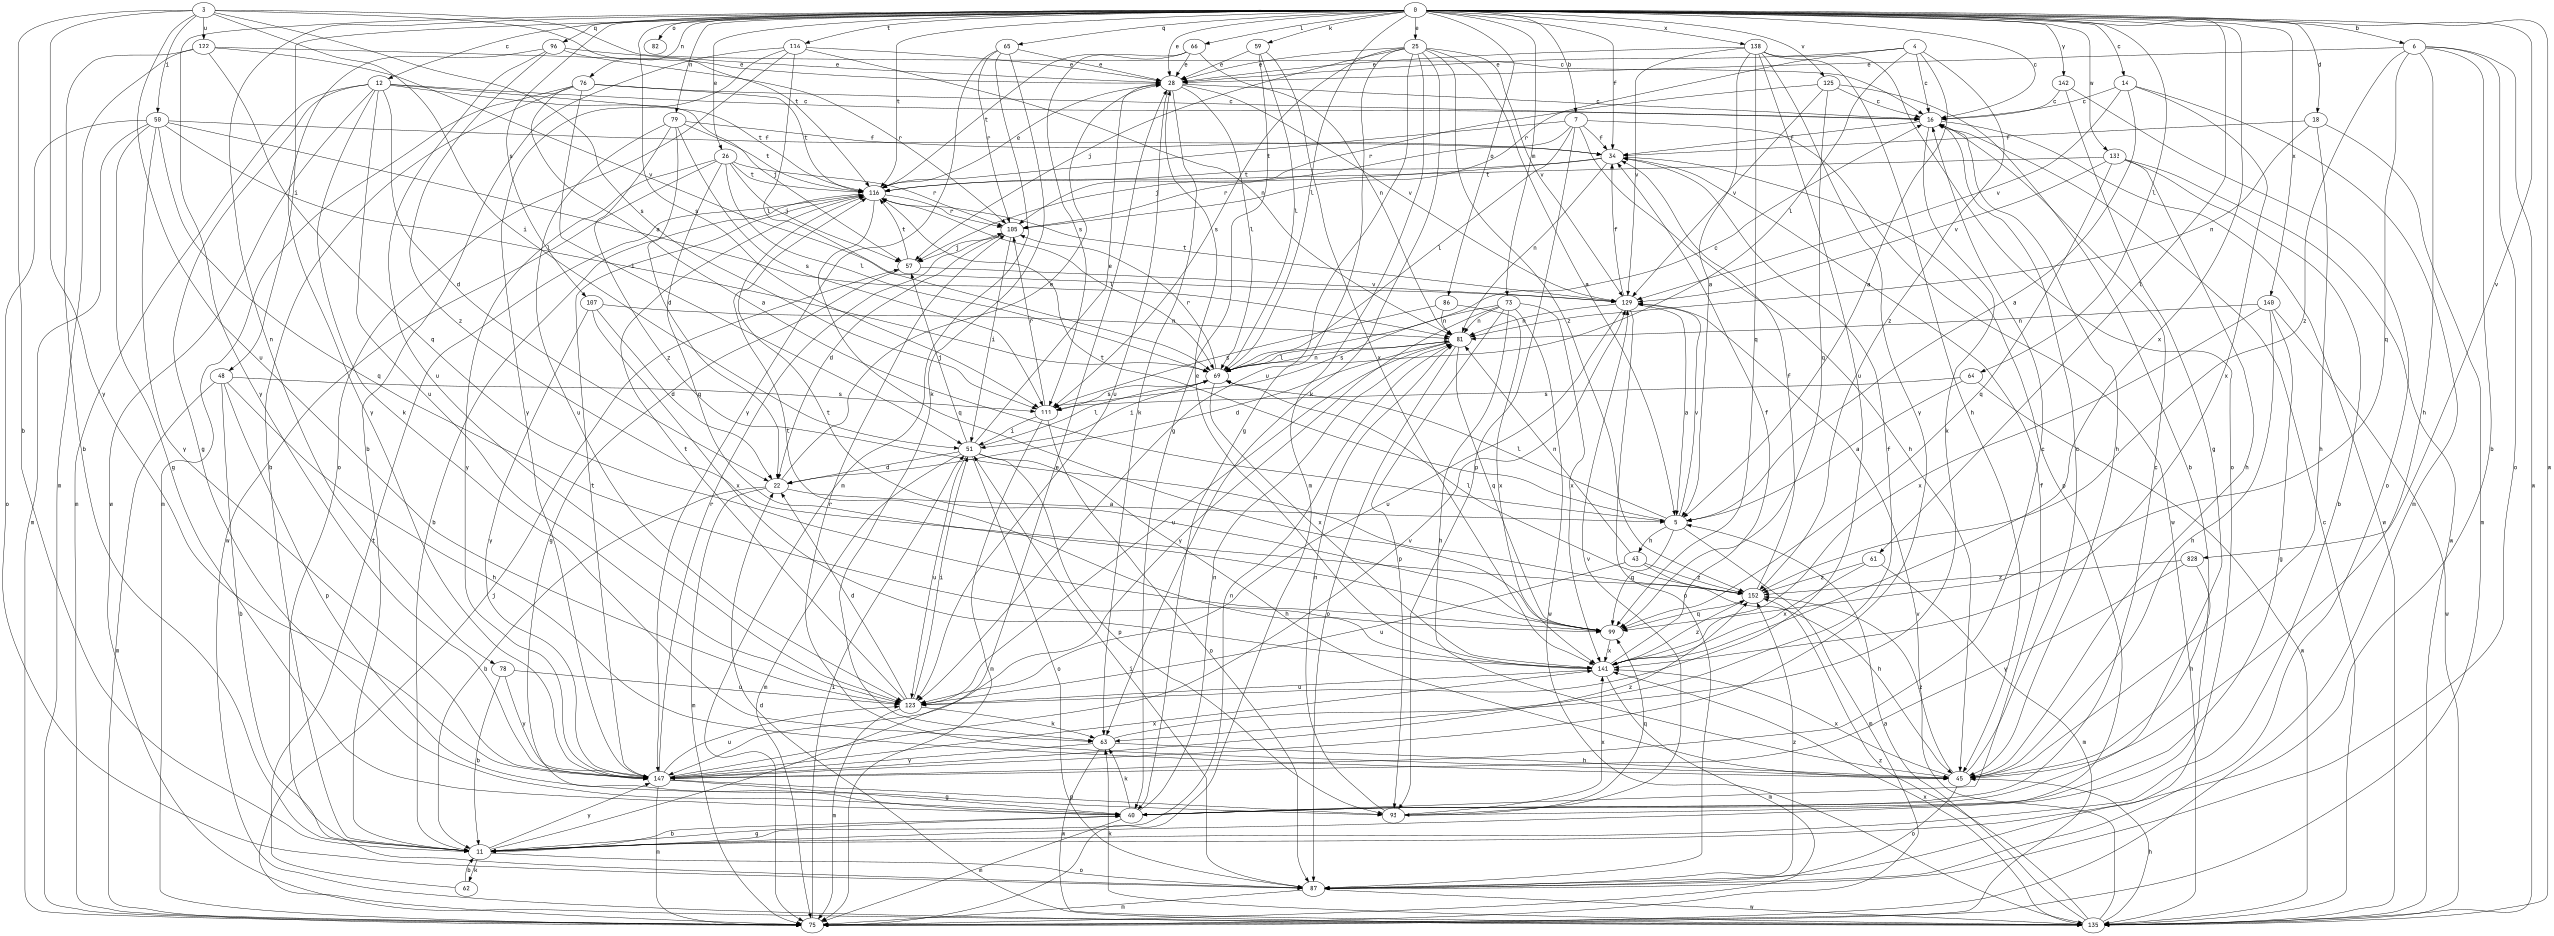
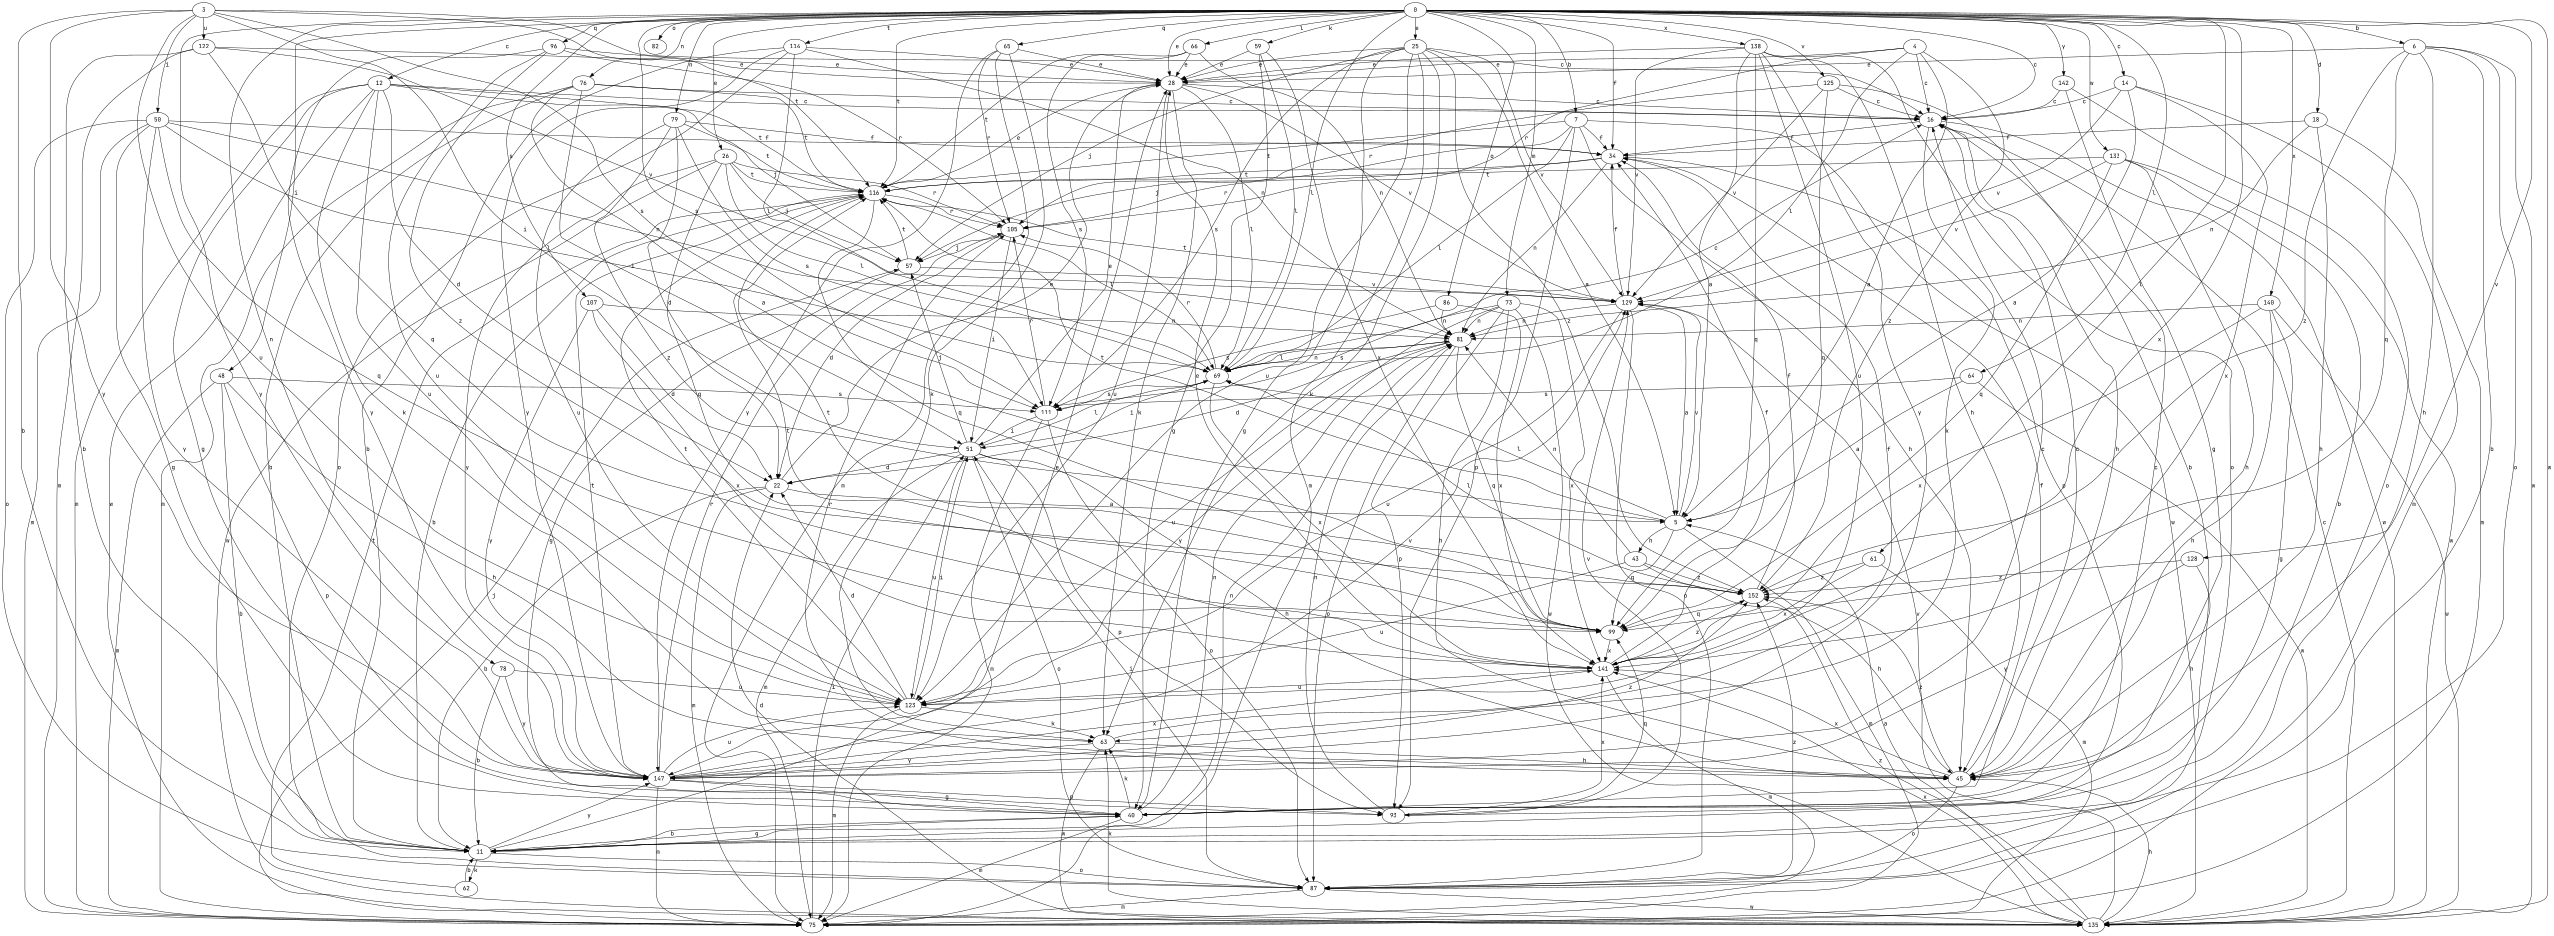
(658, 230) -> (658, 230)
(2192, 559) -> (2192, 559)
